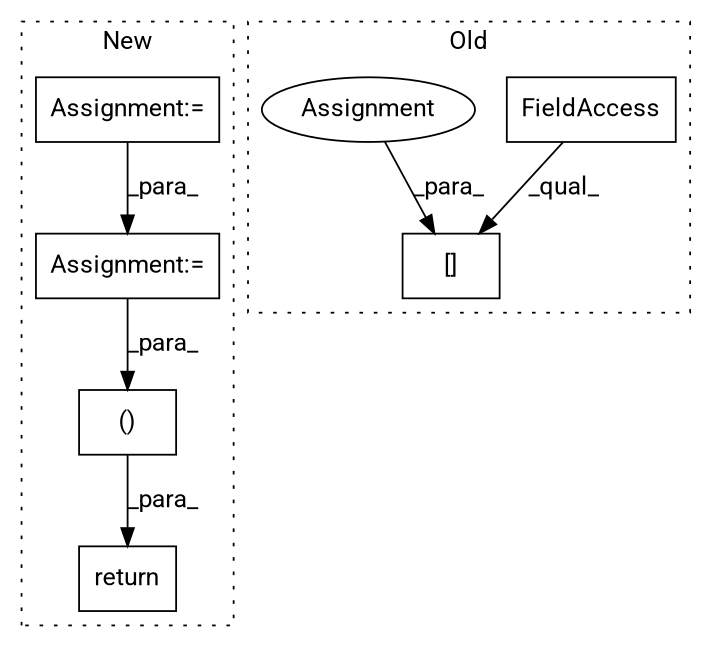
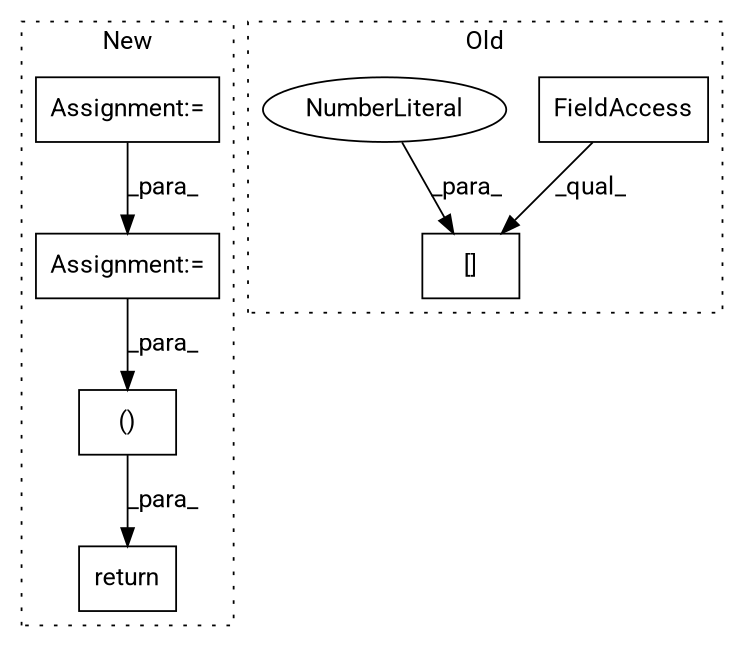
(368, 110) -> (385, 110)
